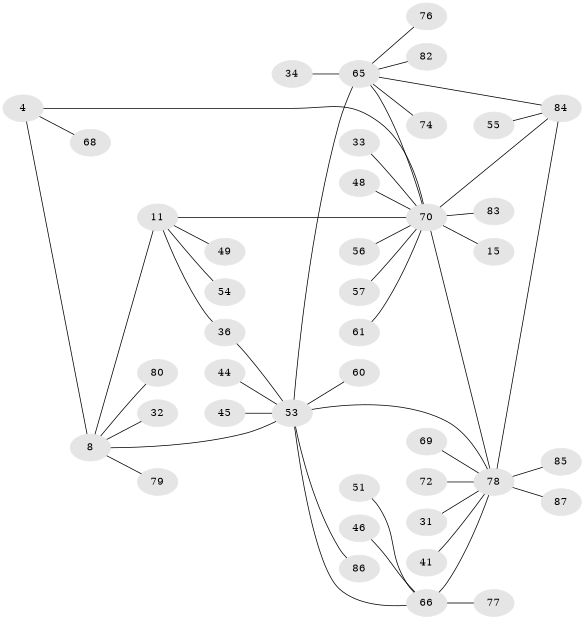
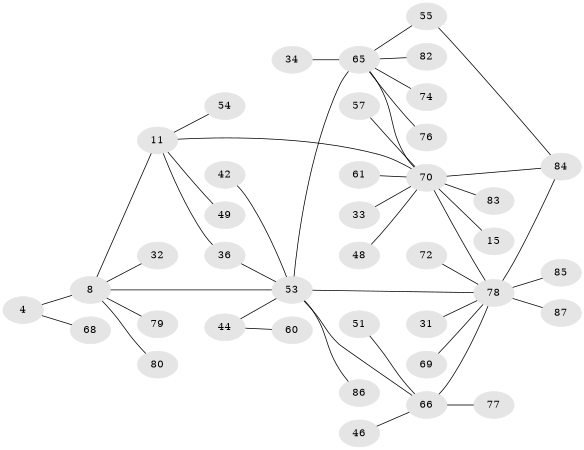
(460, 91) -> (393, 38)
(261, 108) -> none
(359, 252) -> none
(326, 393) -> (259, 329)
(225, 413) -> (225, 175)
(427, 563) -> none
